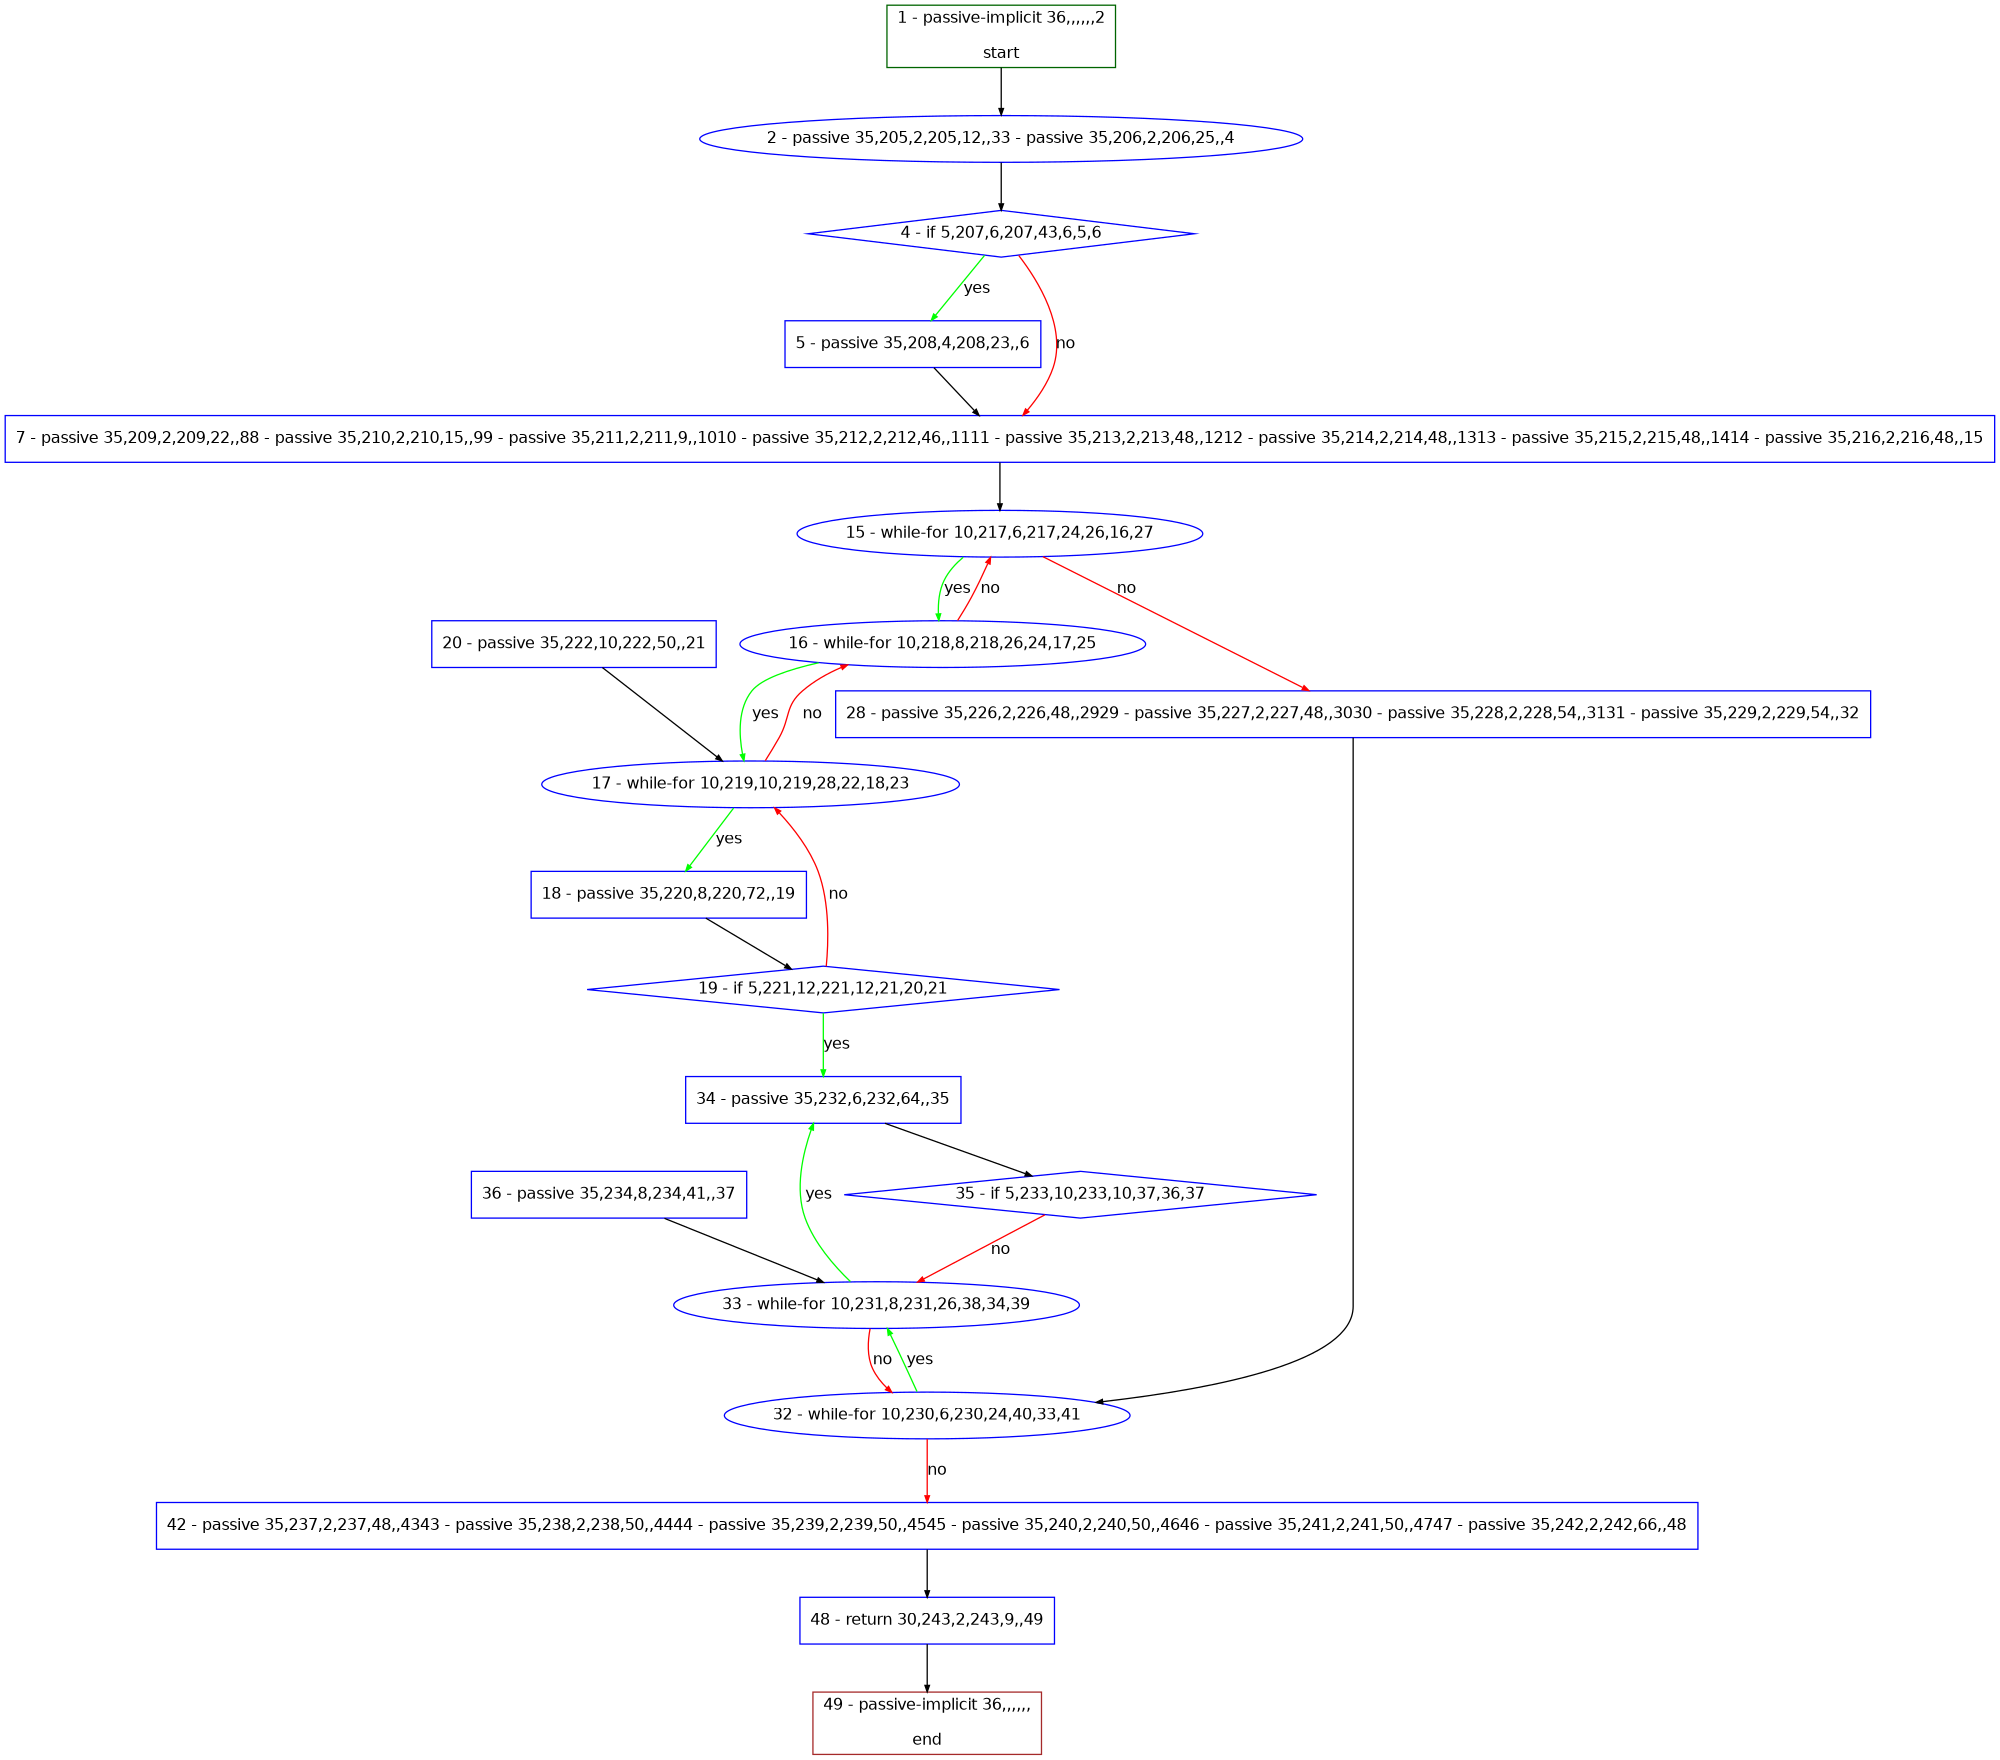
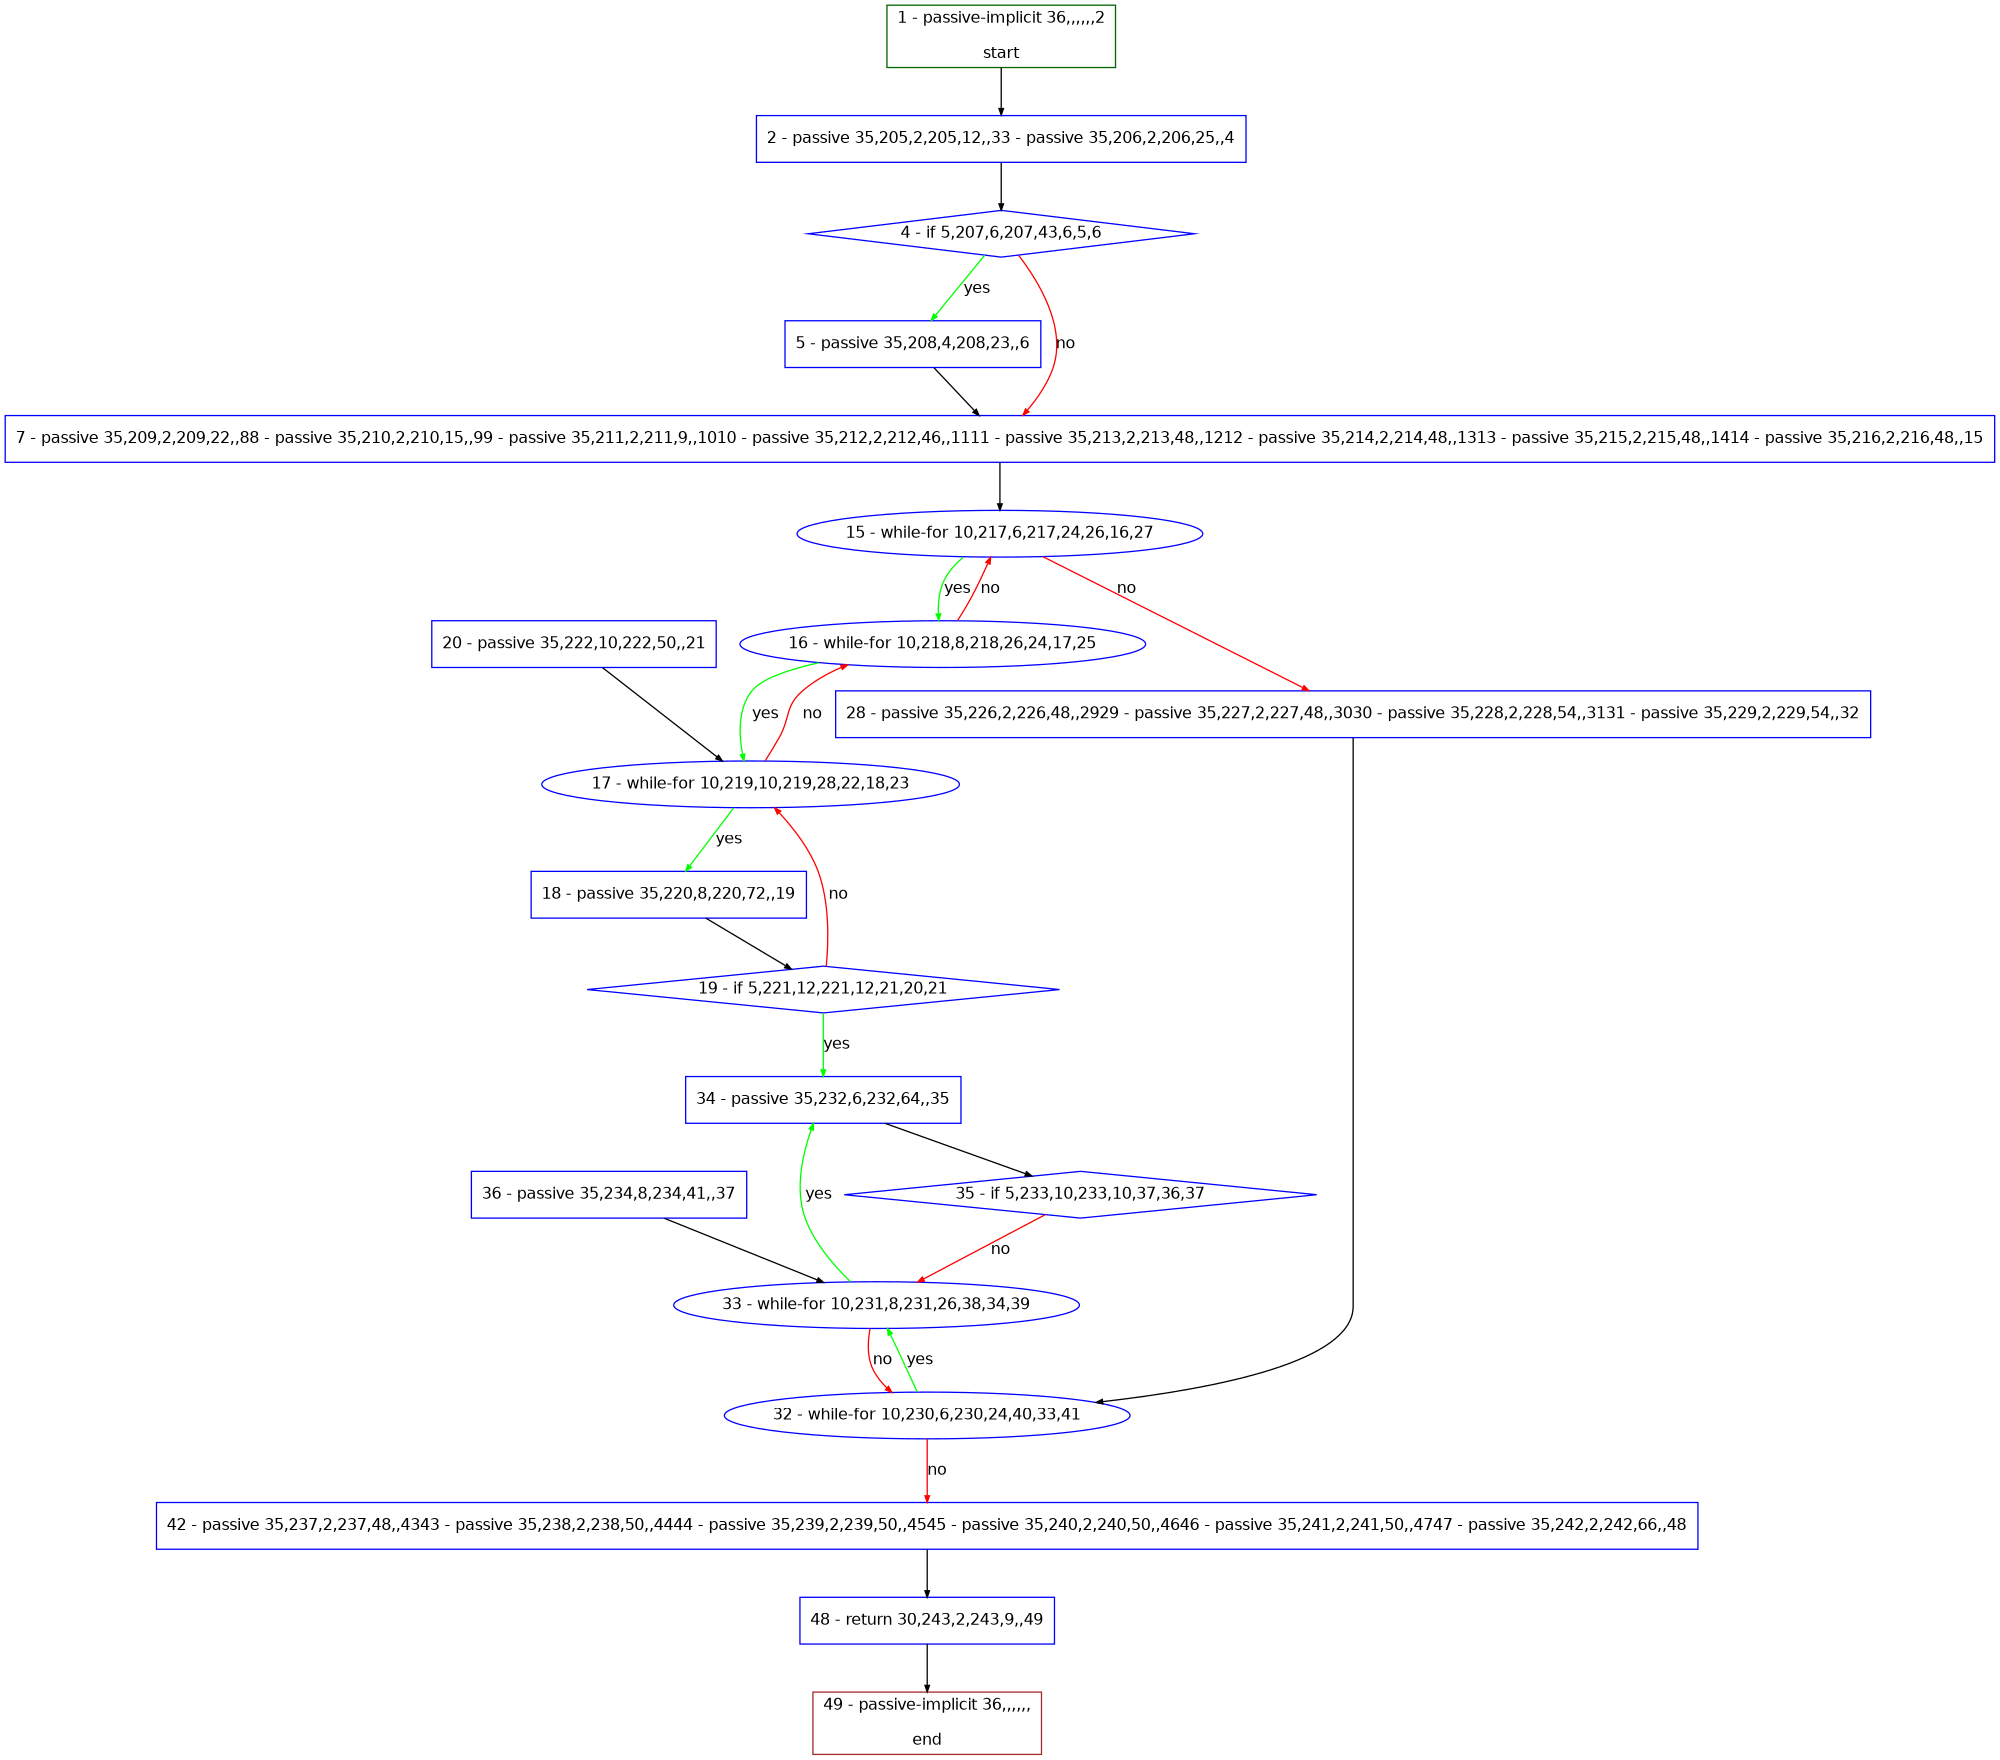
(1001, 139) -> (1001, 139)
